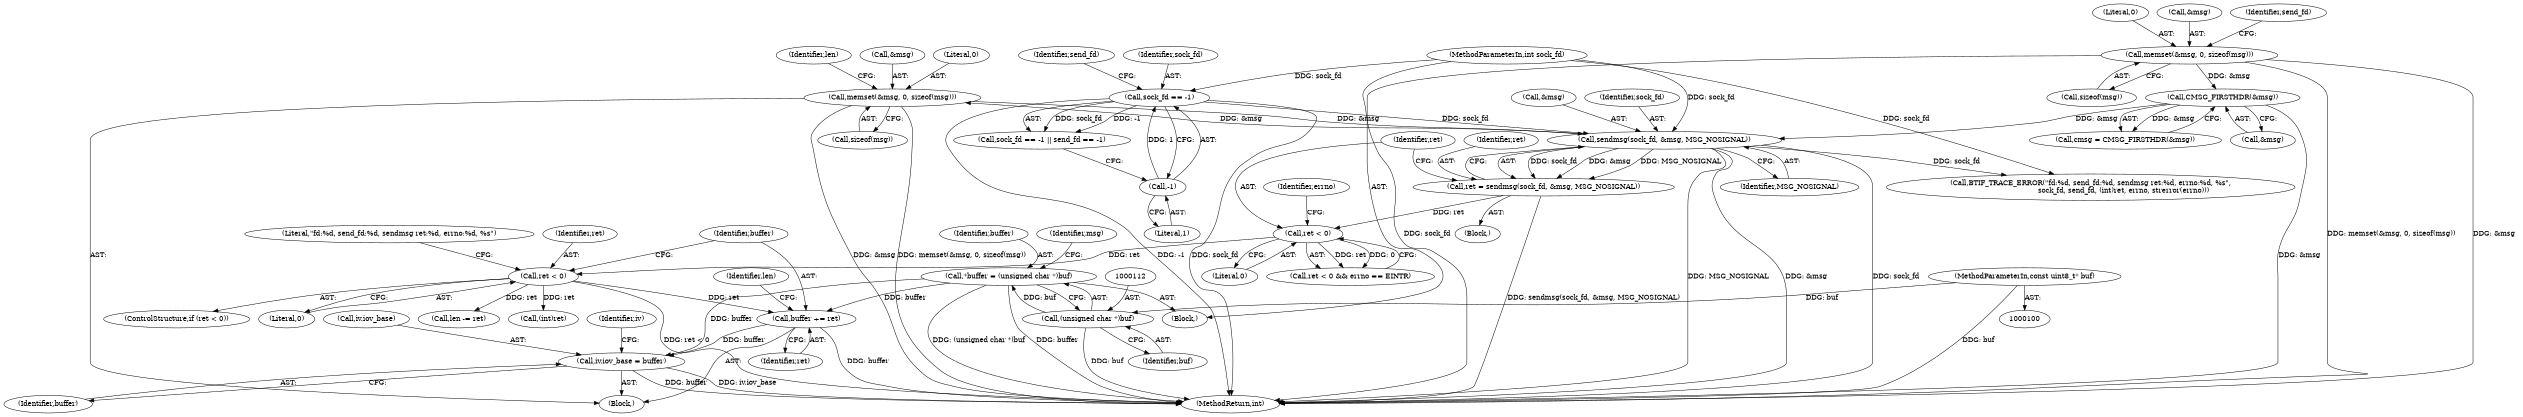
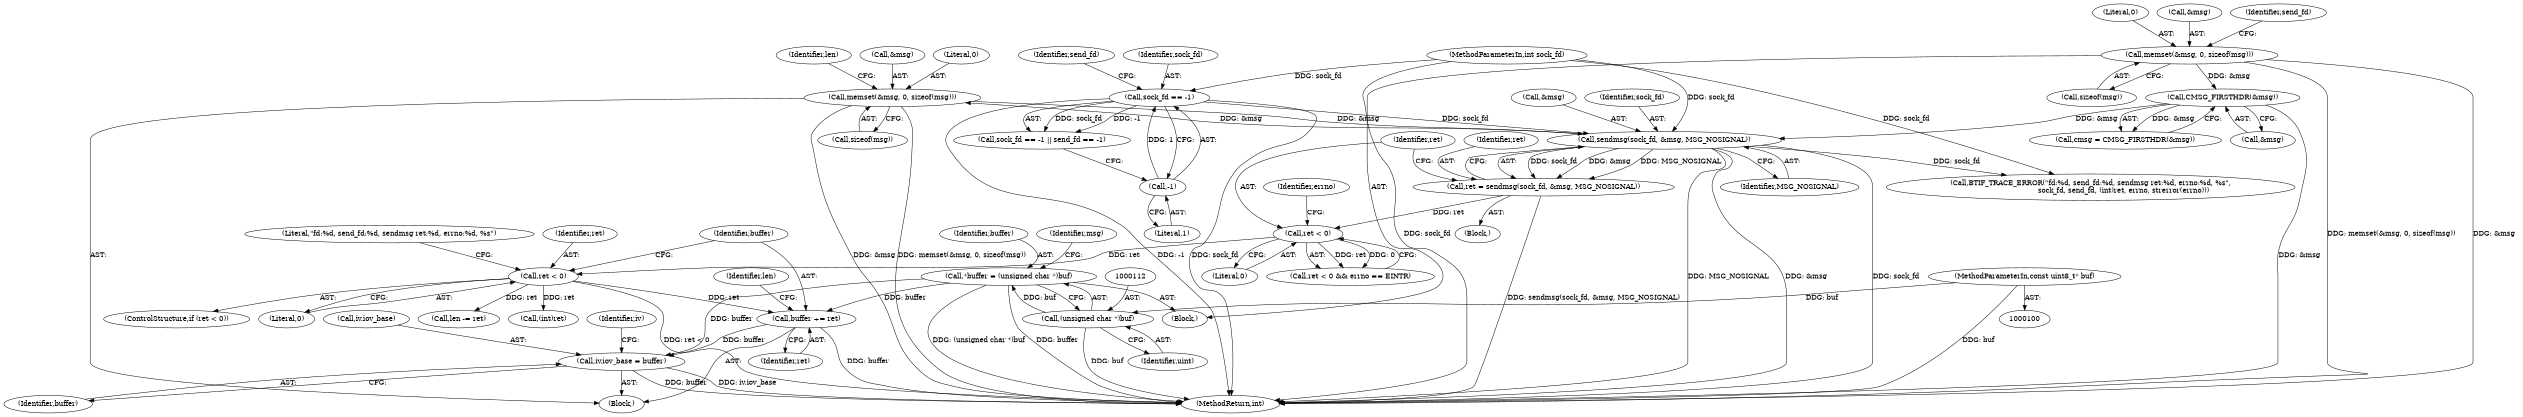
(1168, 362) -> (1168, 362)
